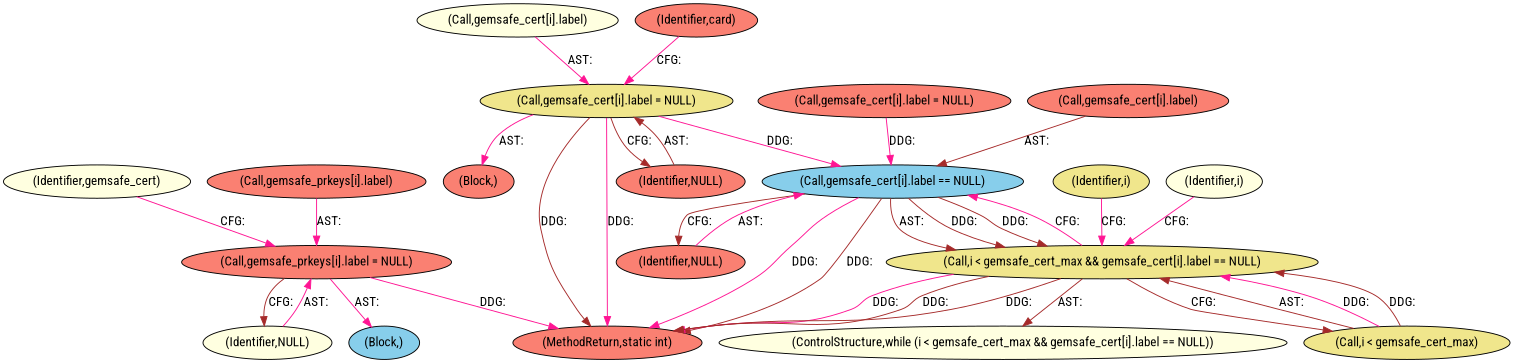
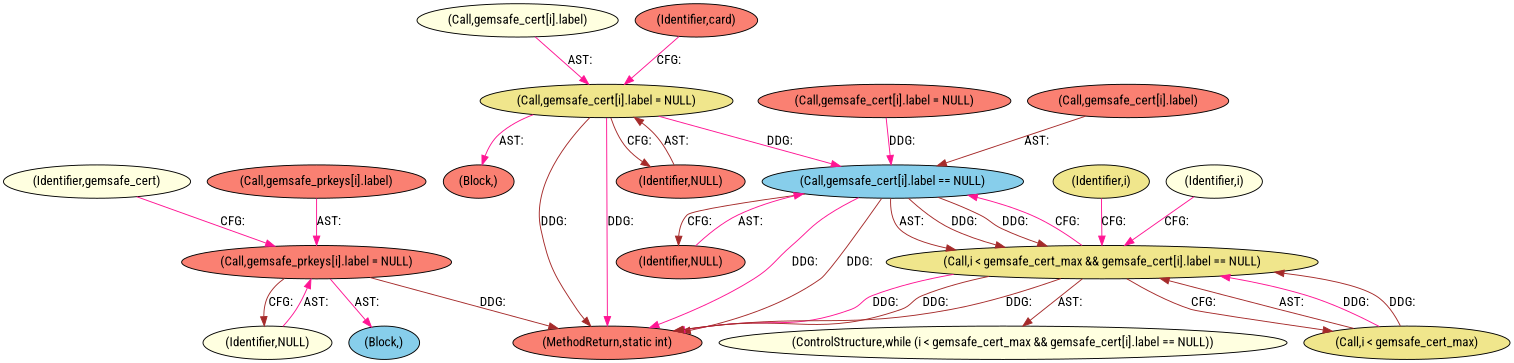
(459, 302) -> (459, 302)
